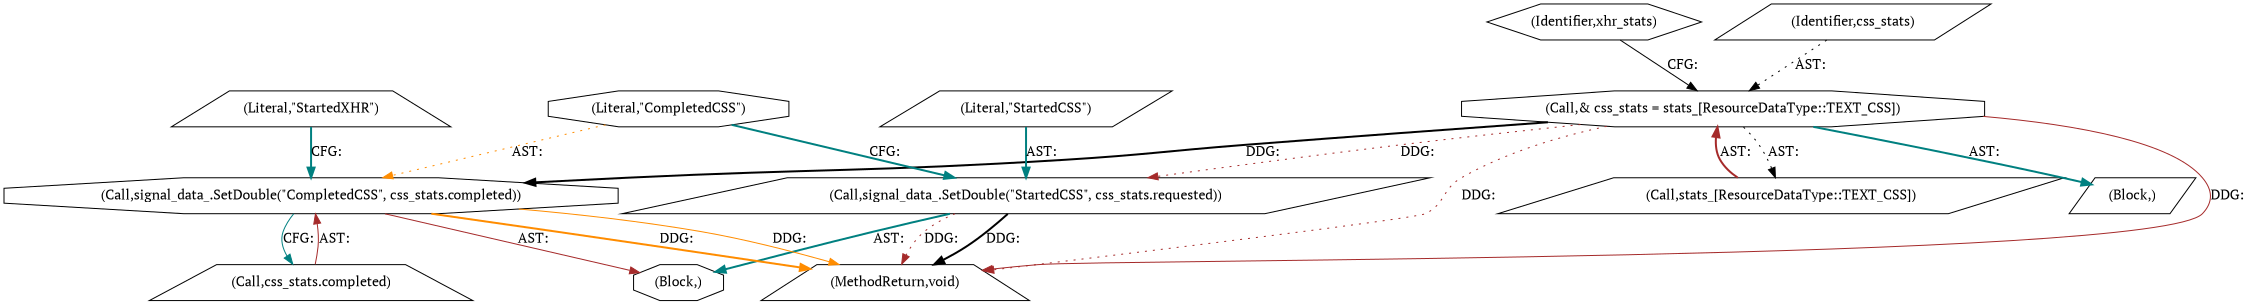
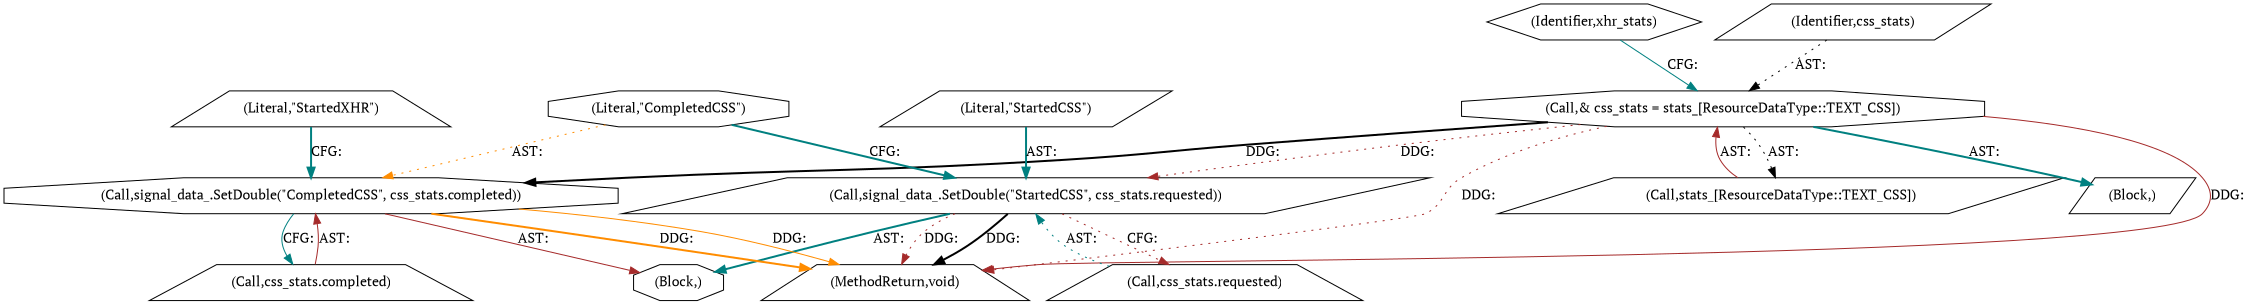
(1654, 63) -> (1654, 63)
(1721, 161) -> (1721, 161)
none -> (1205, 283)
